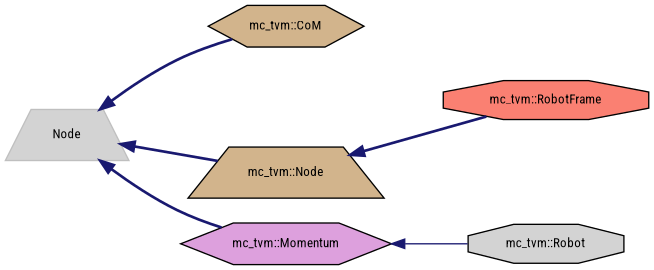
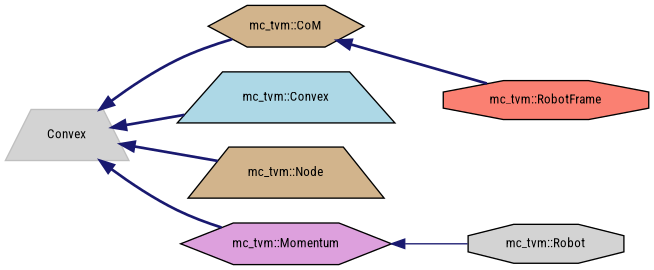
none -> (286, 97)
(425, 134) -> (419, 64)
(67, 135) -> (67, 135)
